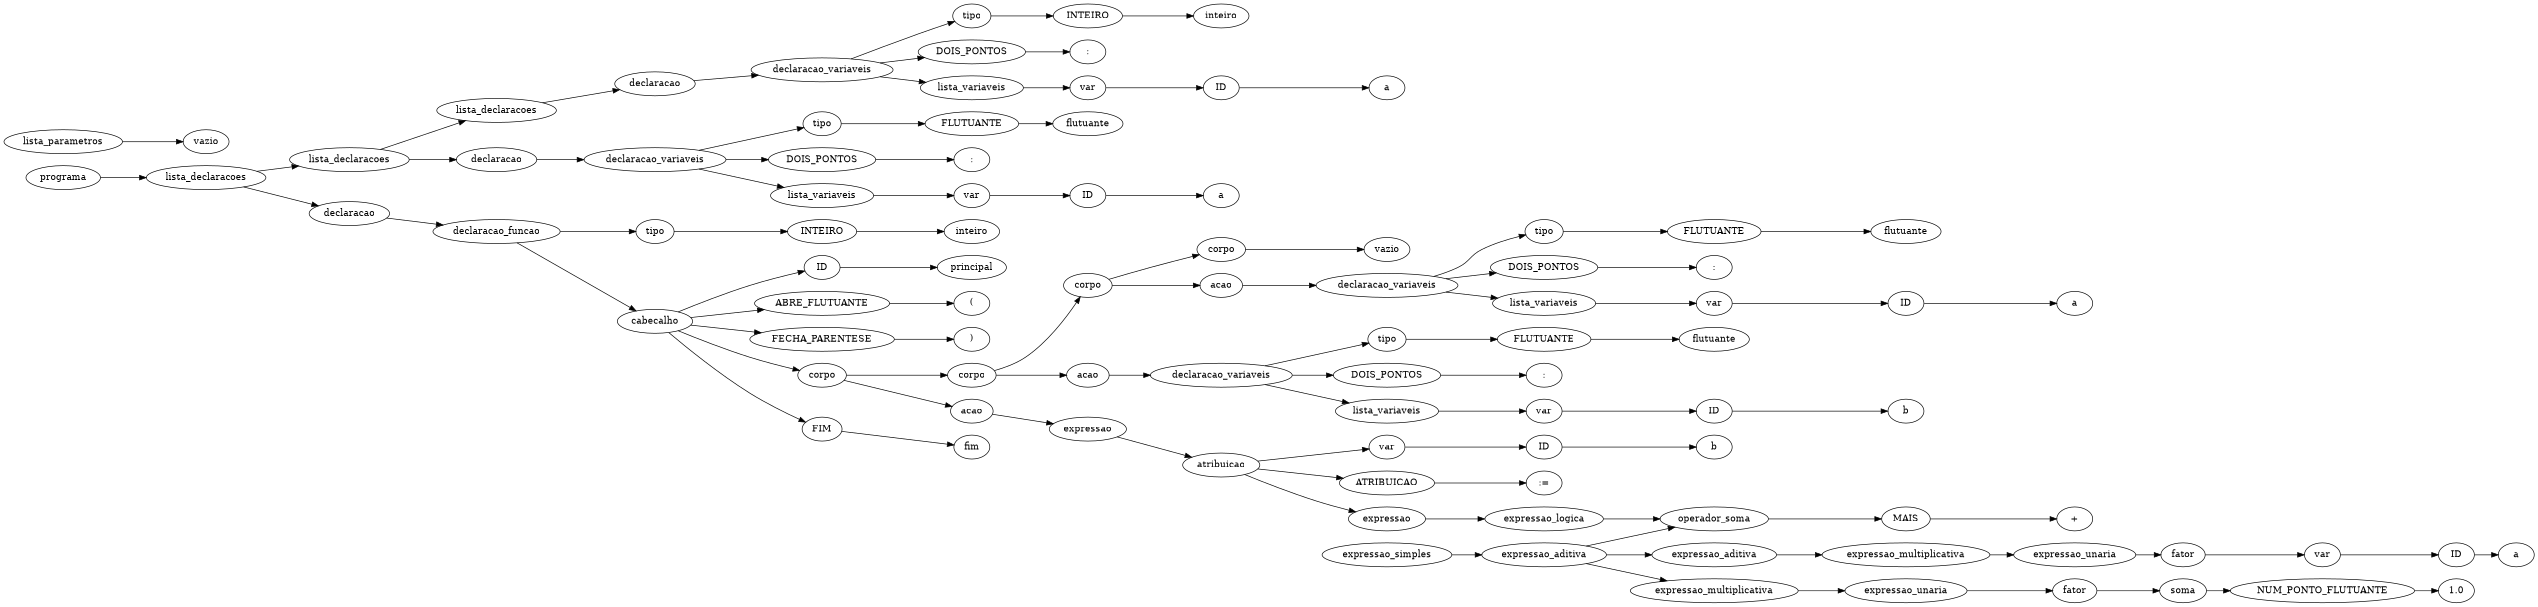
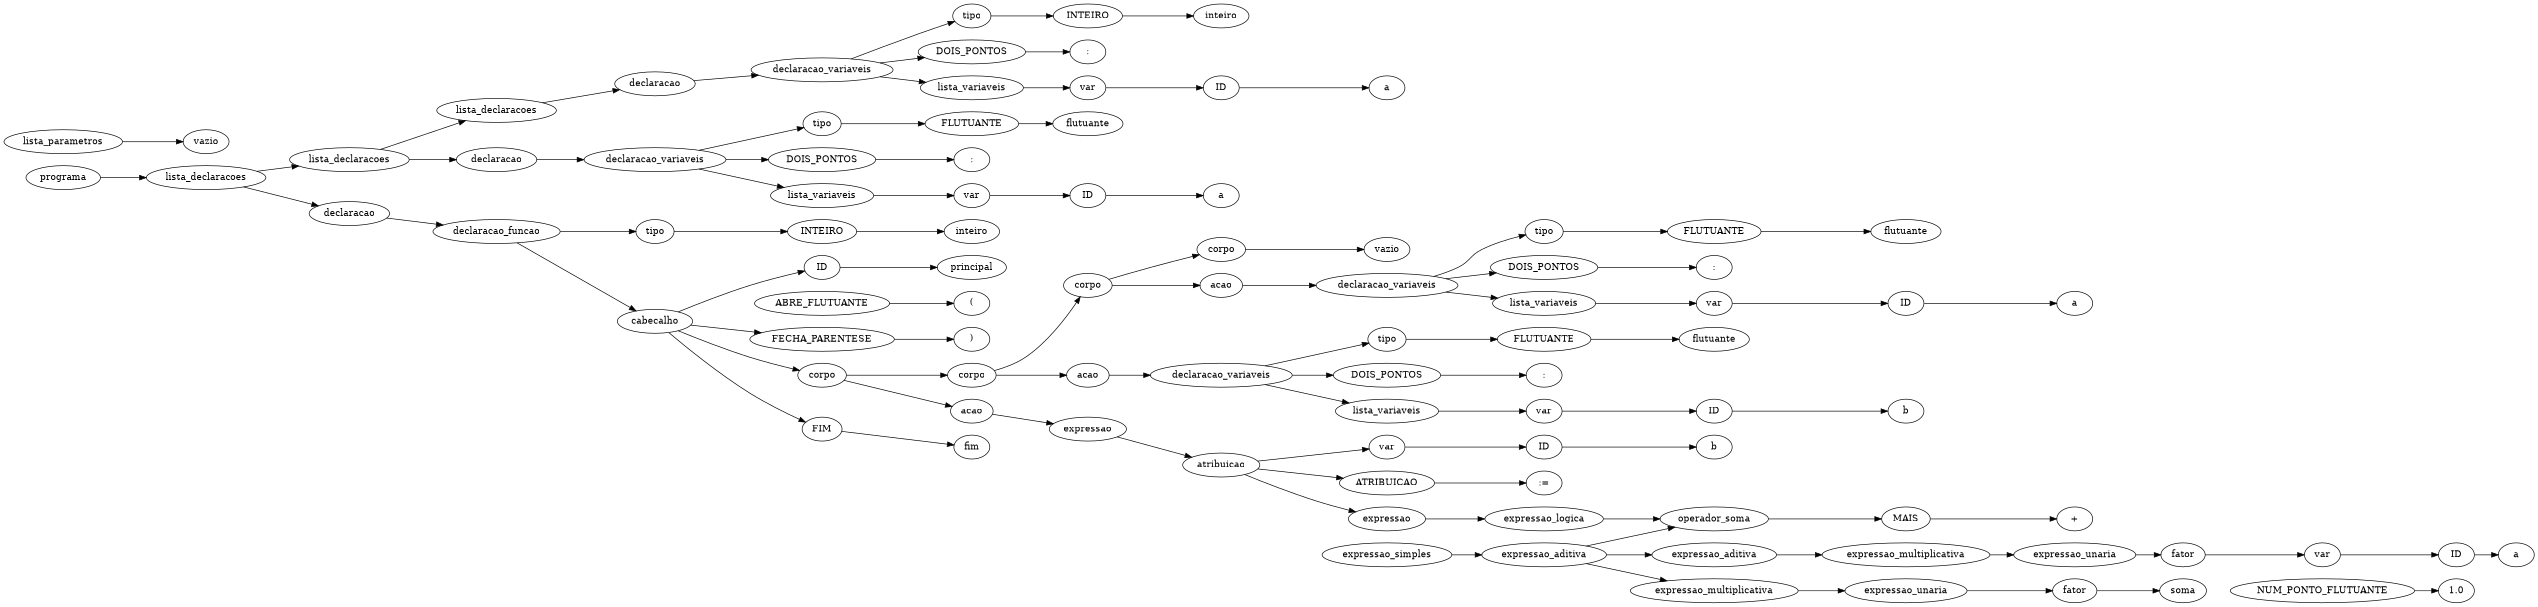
(724, 314) -> none
(2215, 591) -> none
